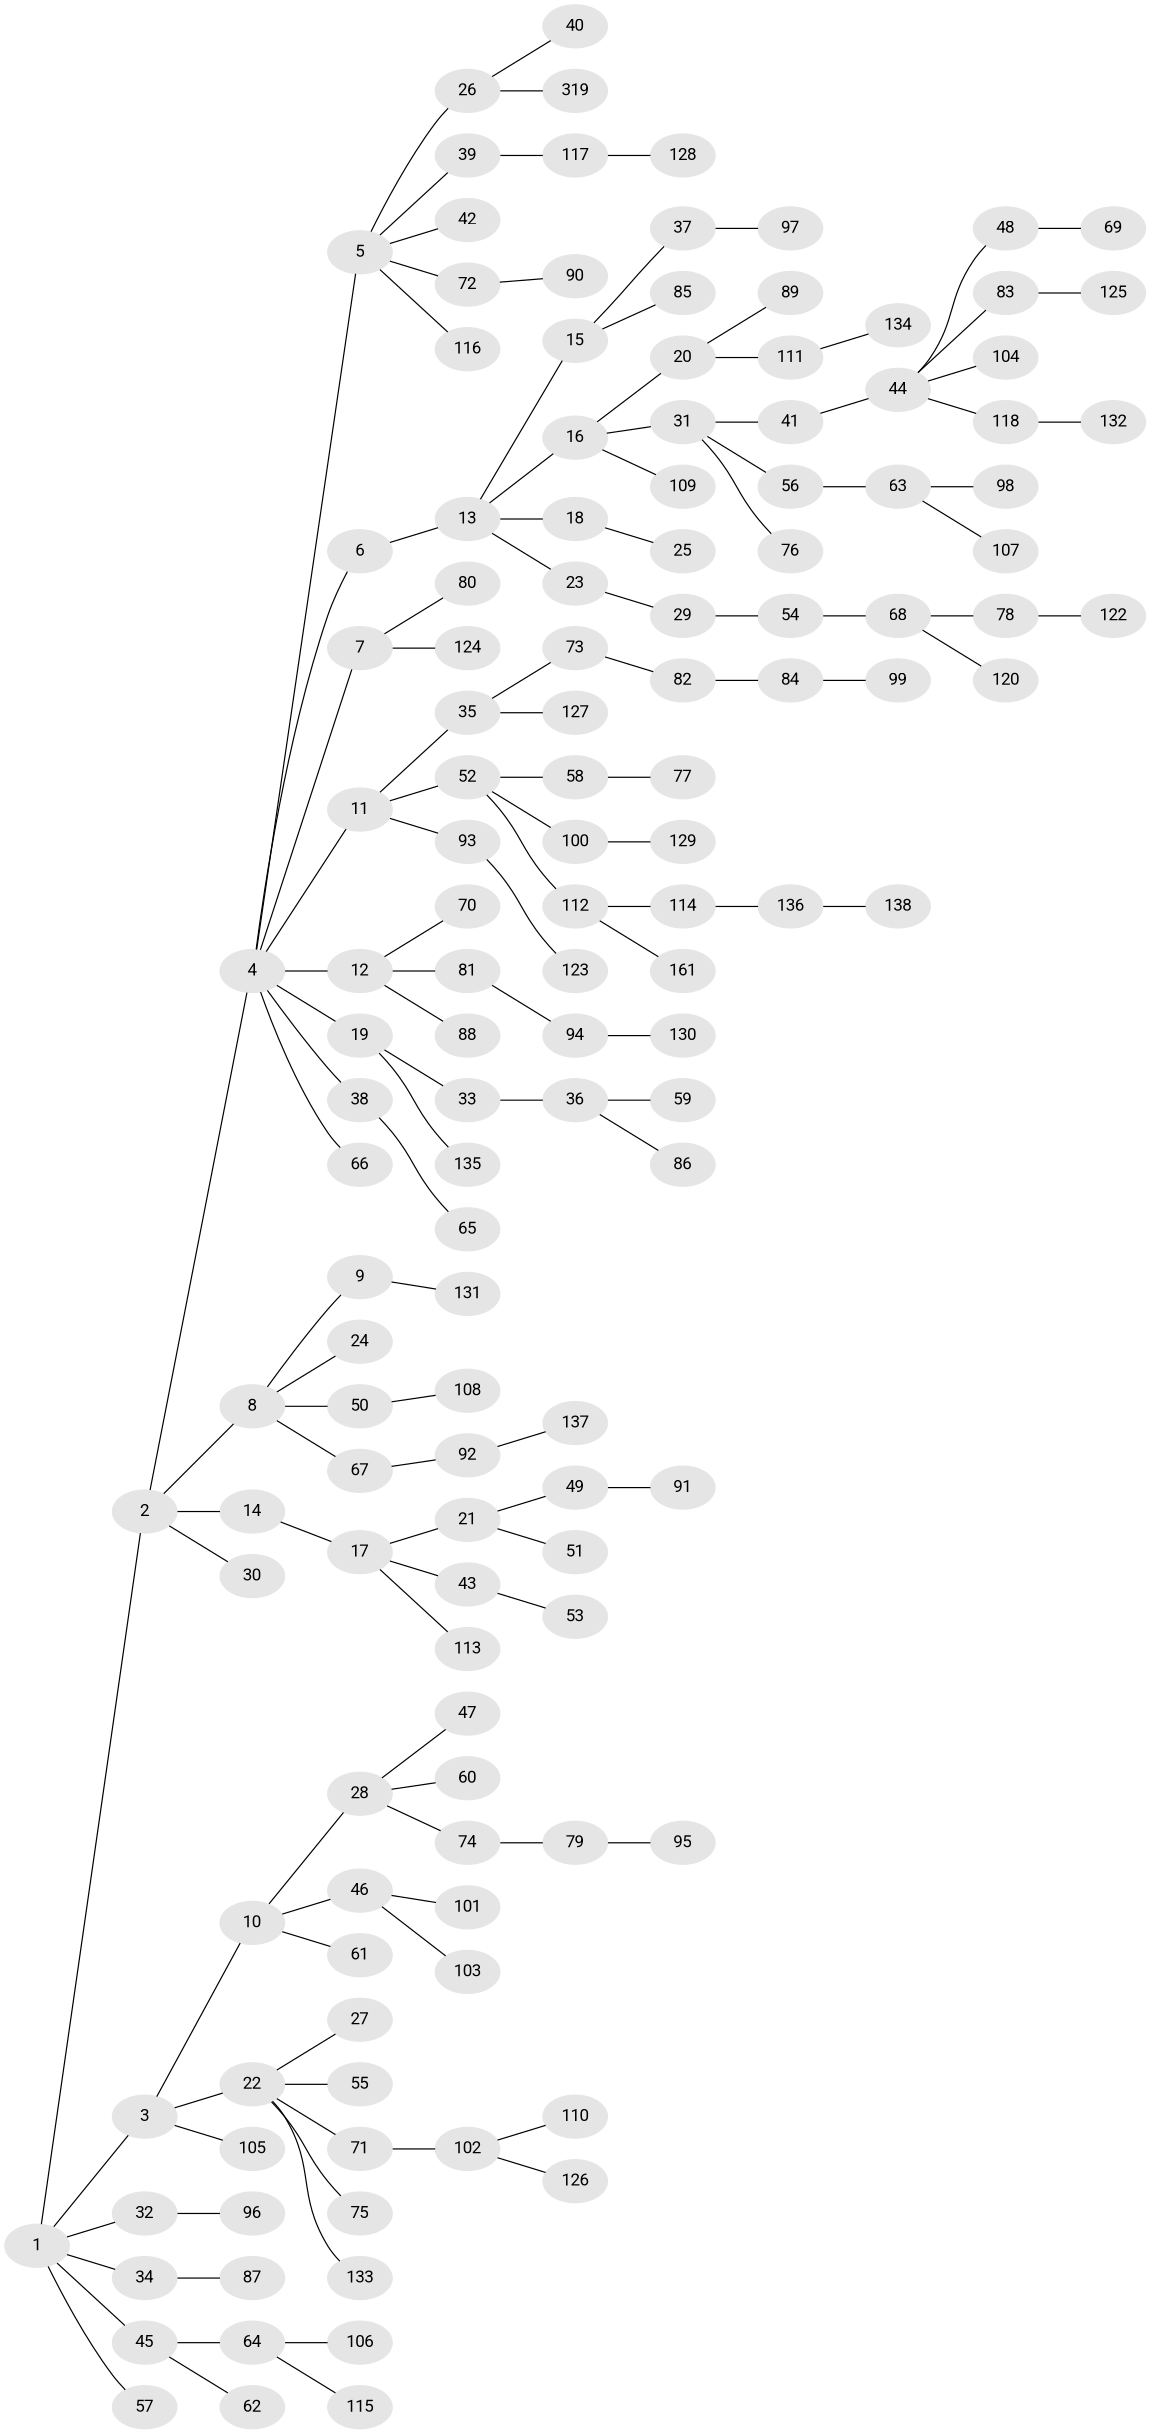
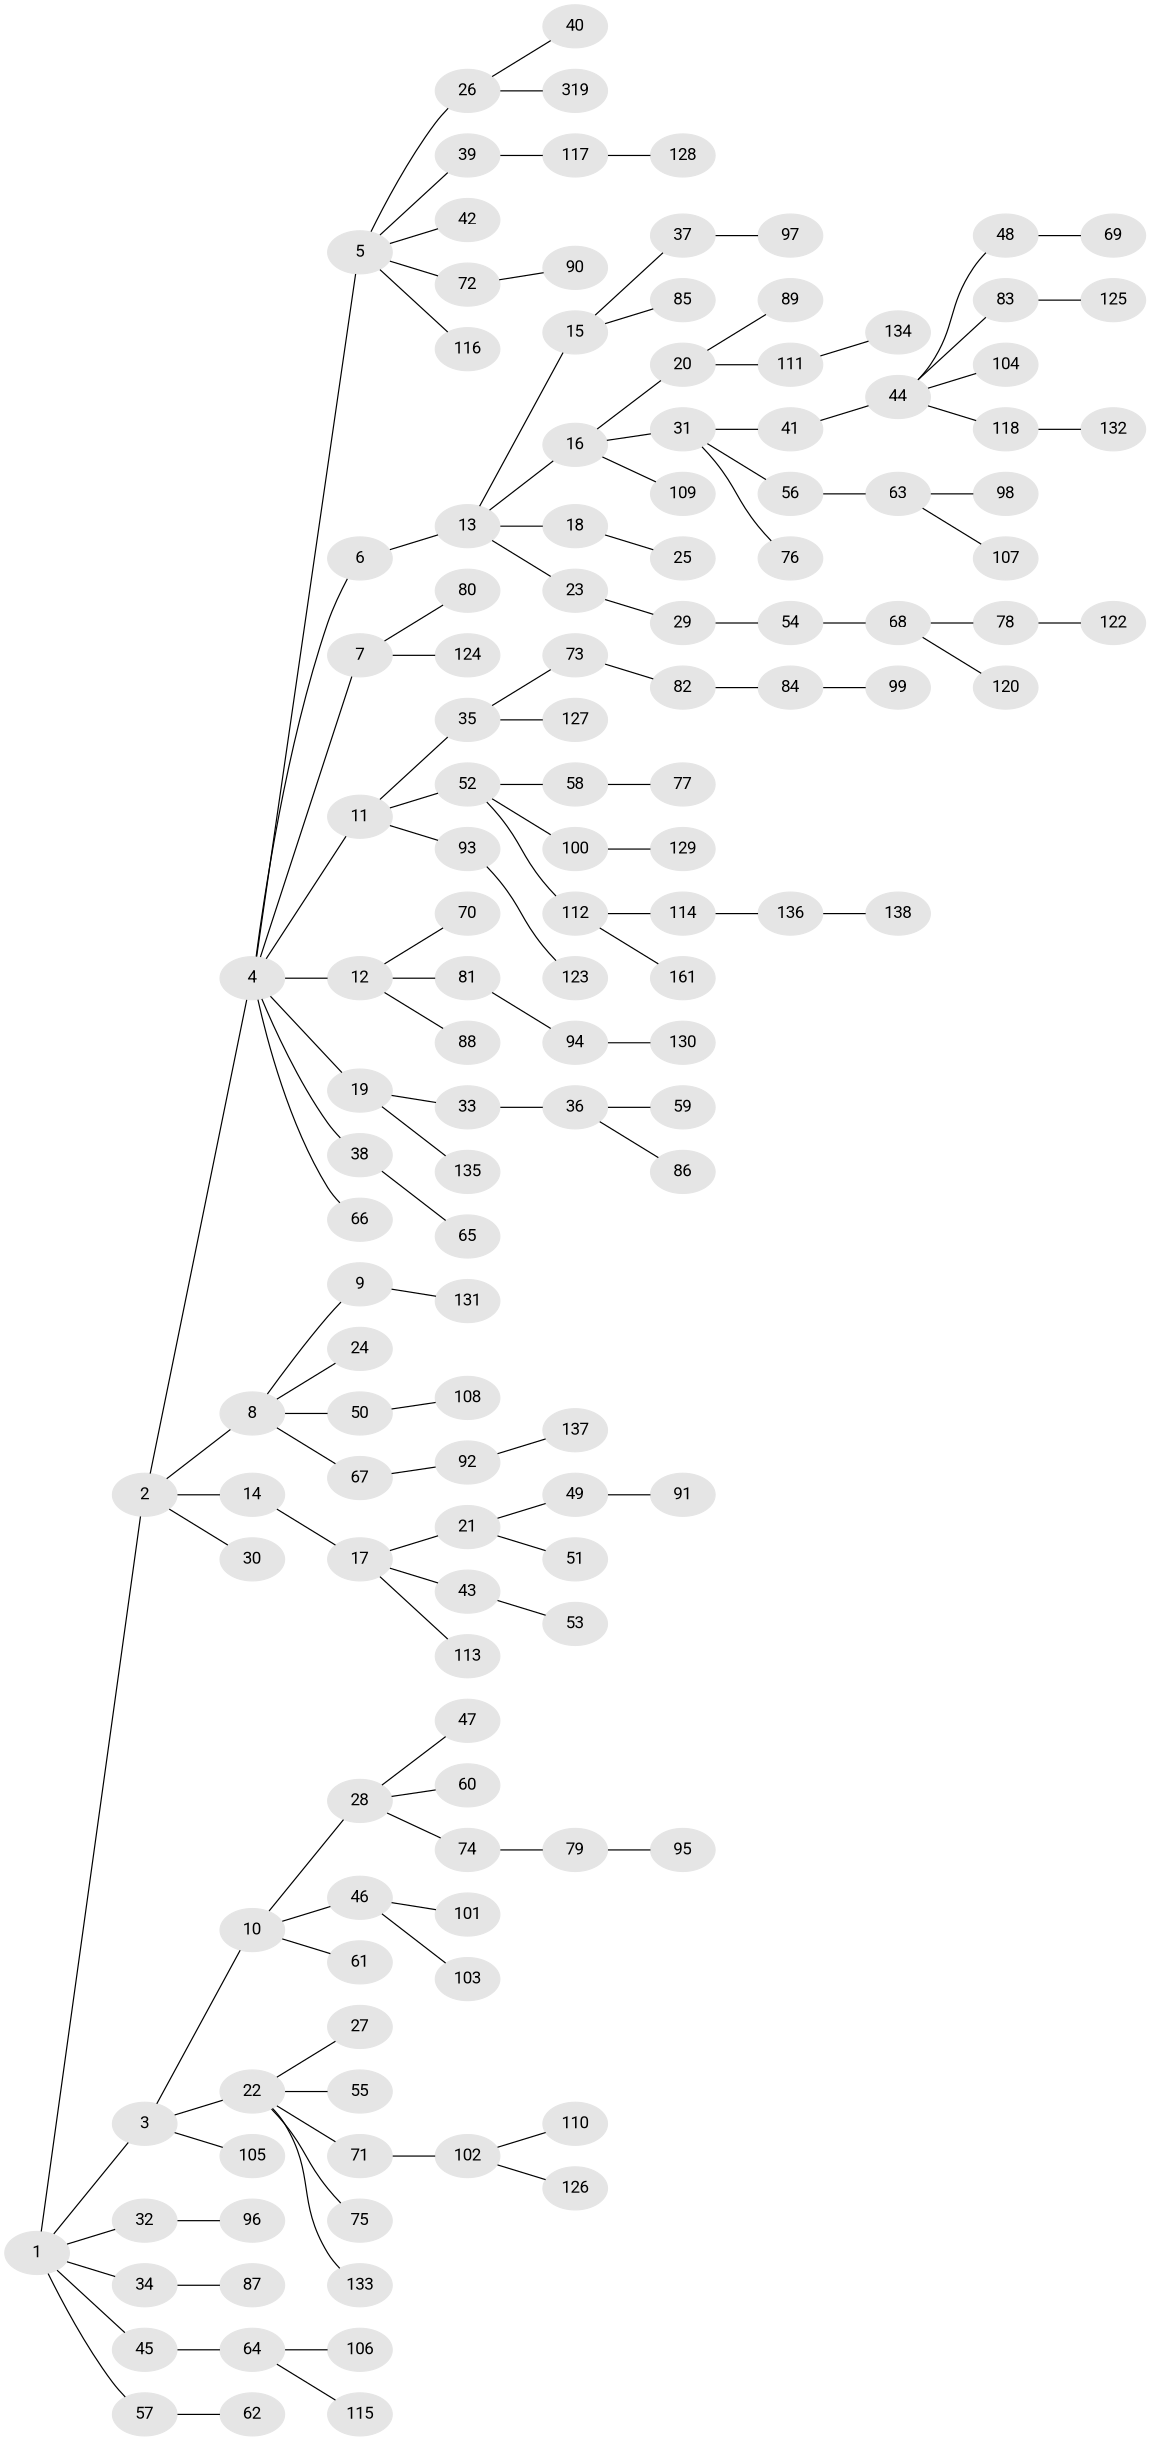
(199, 2375) -> (199, 2414)
